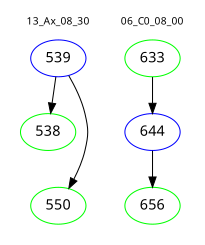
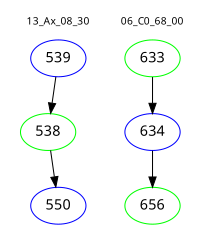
(153, 22) -> (153, 22)
(87, 127) -> (52, 164)
(153, 132) -> (153, 132)
(58, 206) -> (58, 206)
